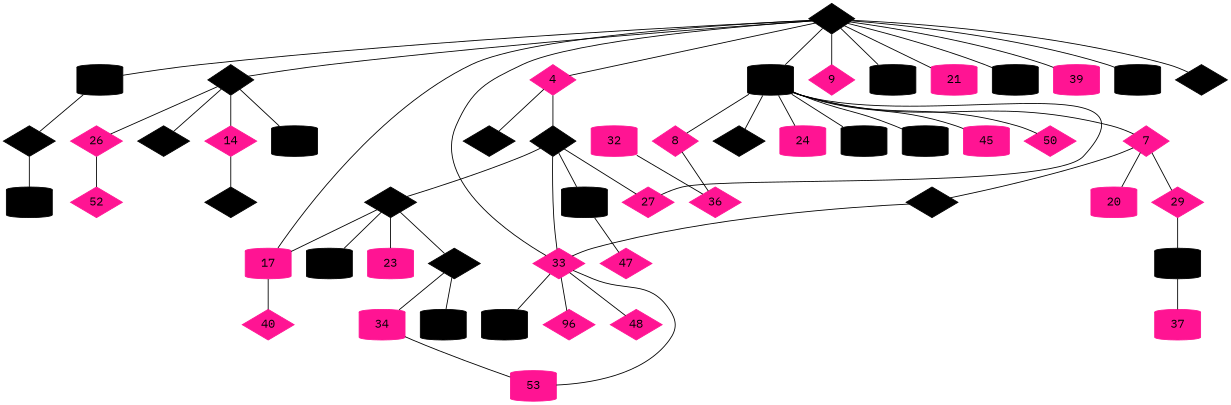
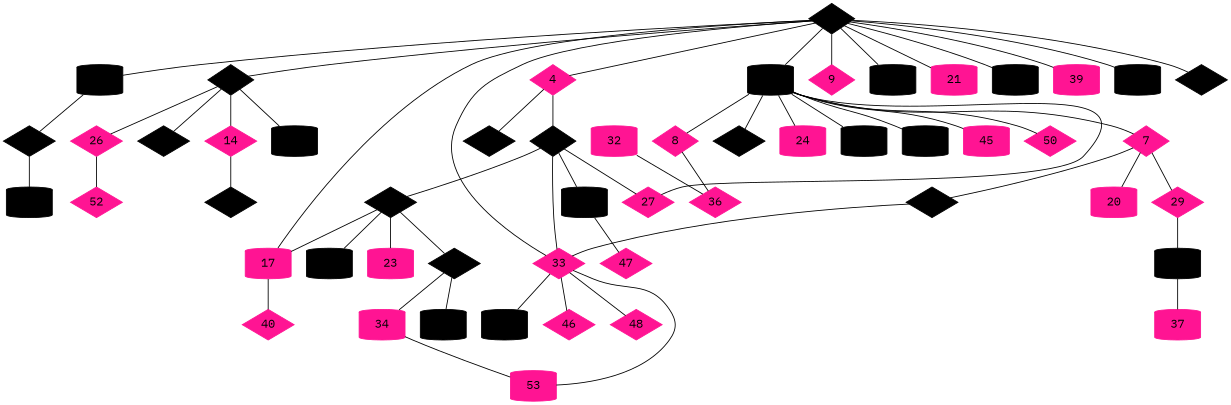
(569, 325) -> (569, 325)
